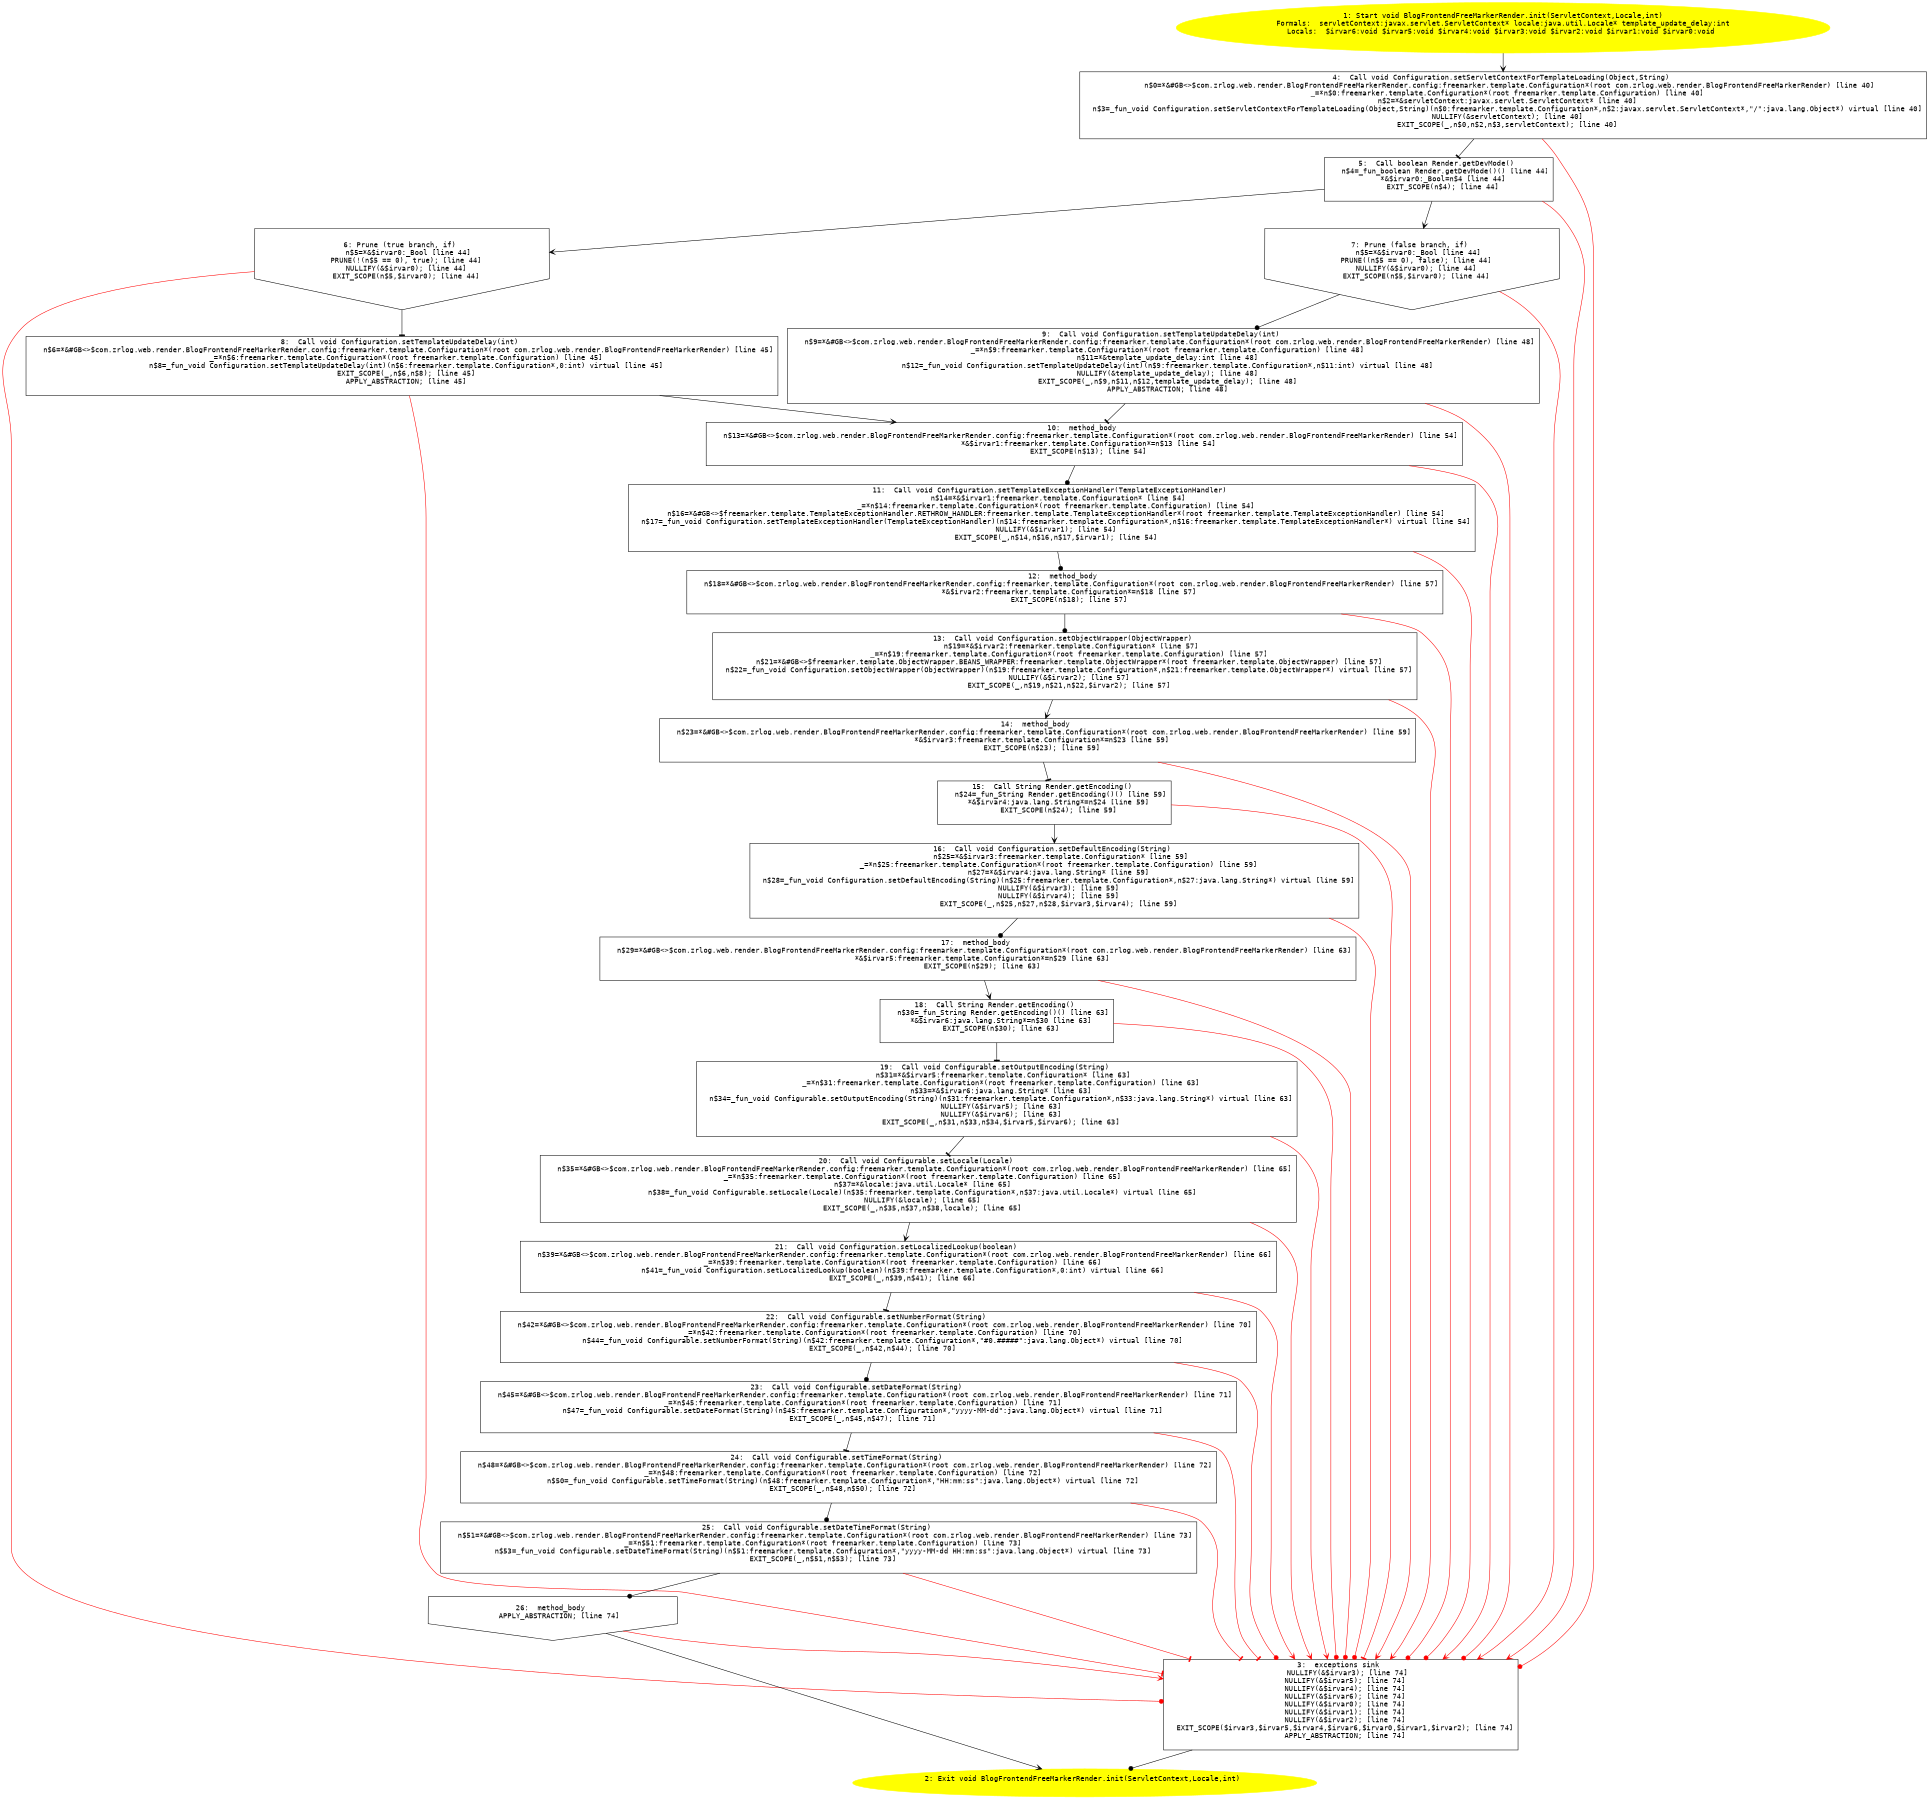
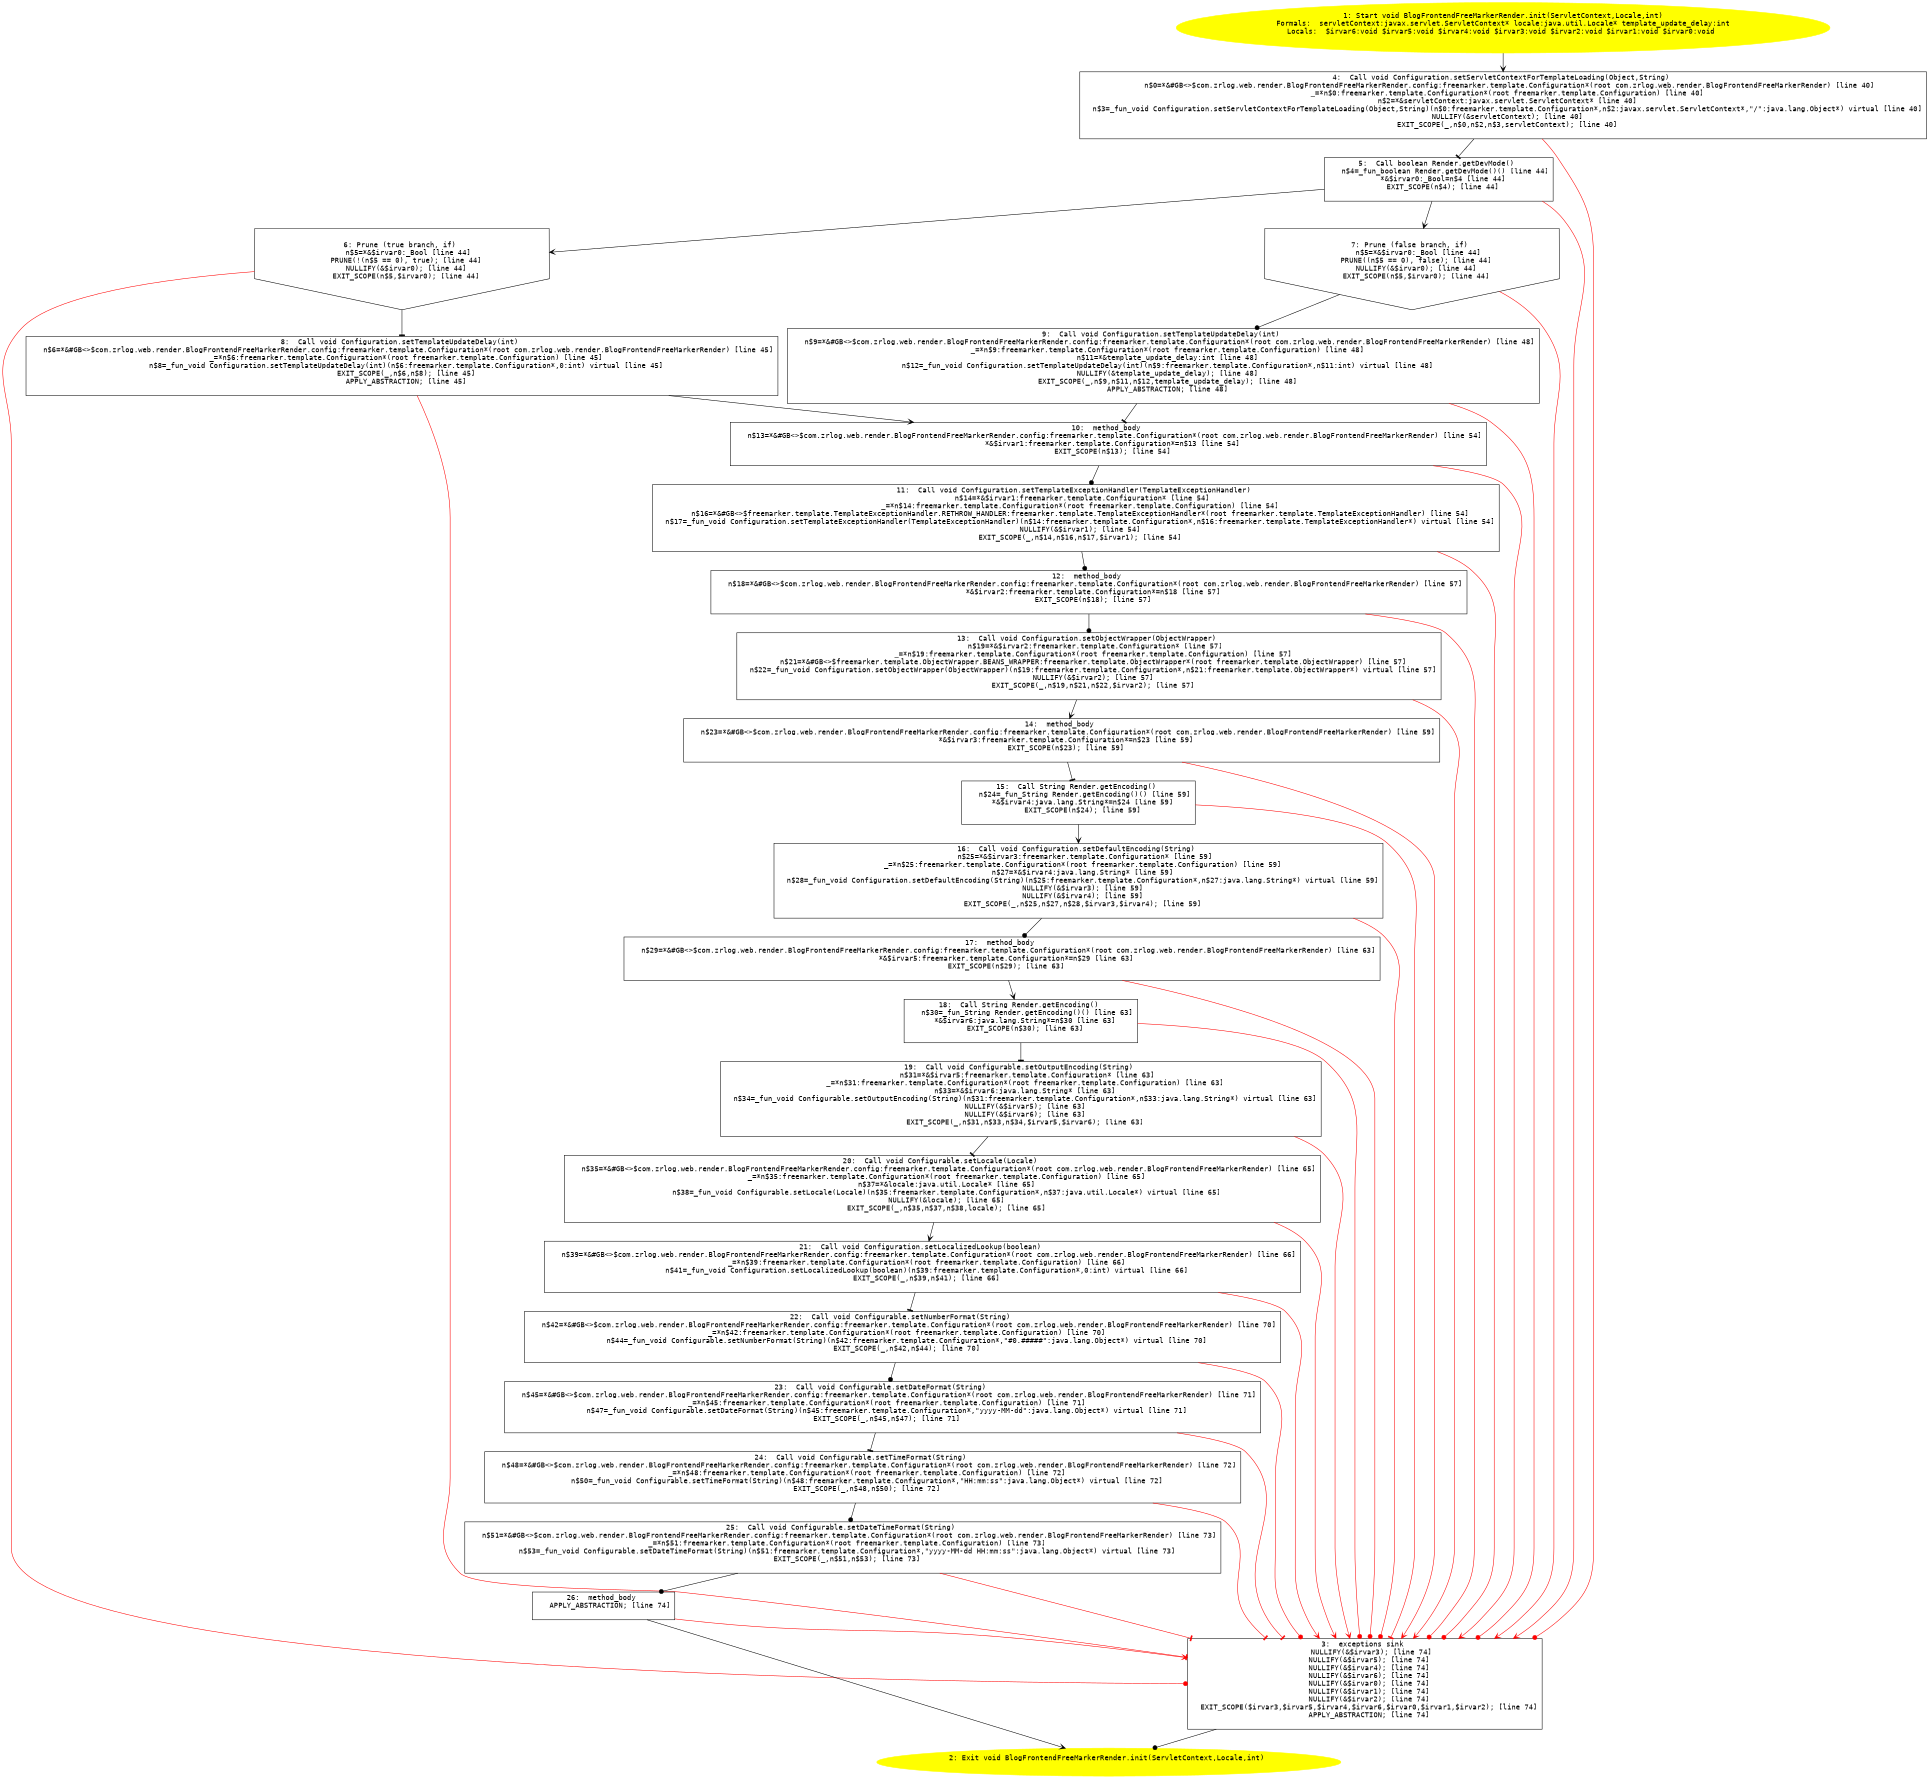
(553, 1616) -> (604, 1606)
